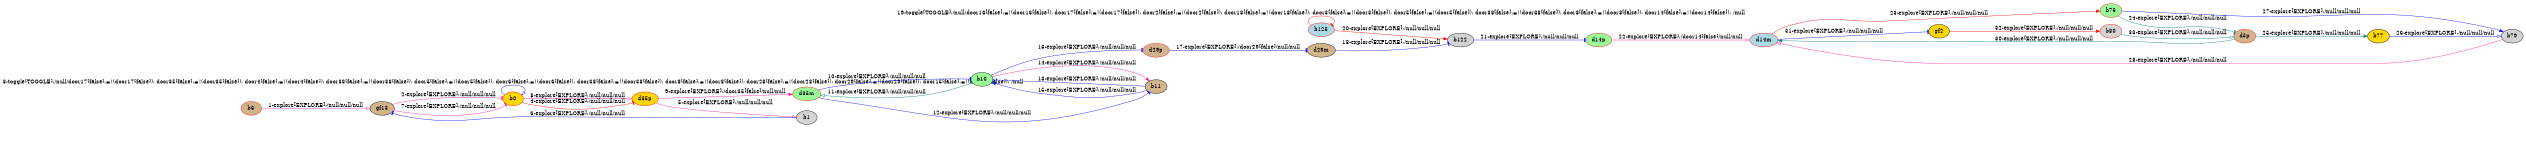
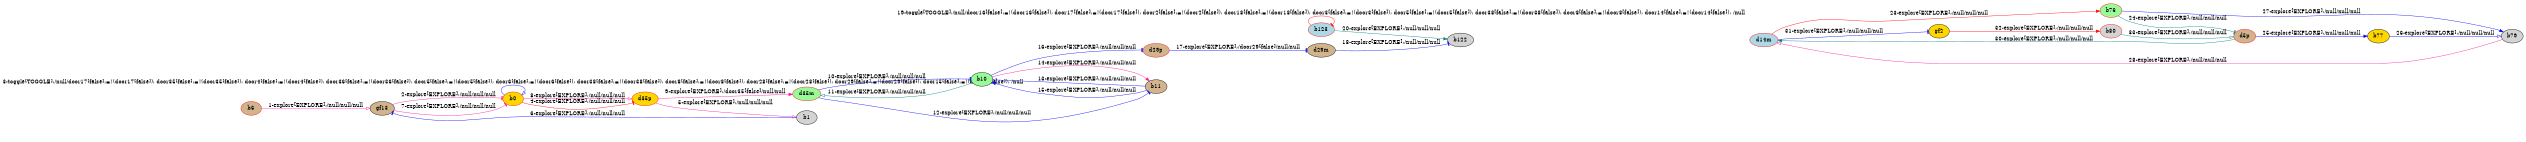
(1389, 35) -> (1389, 35)
(2310, 36) -> (2310, 36)
(1599, 40) -> none
